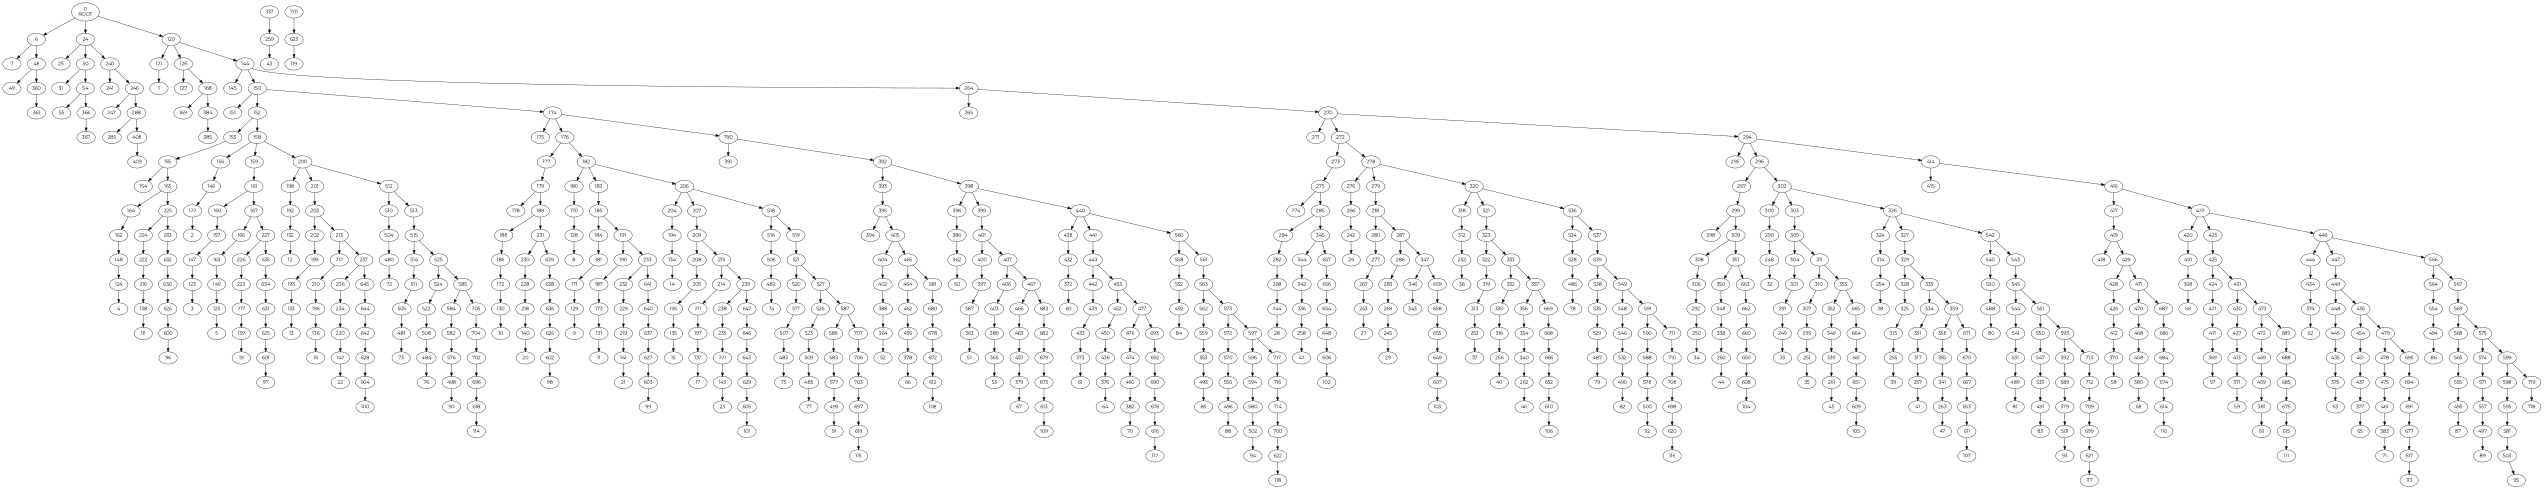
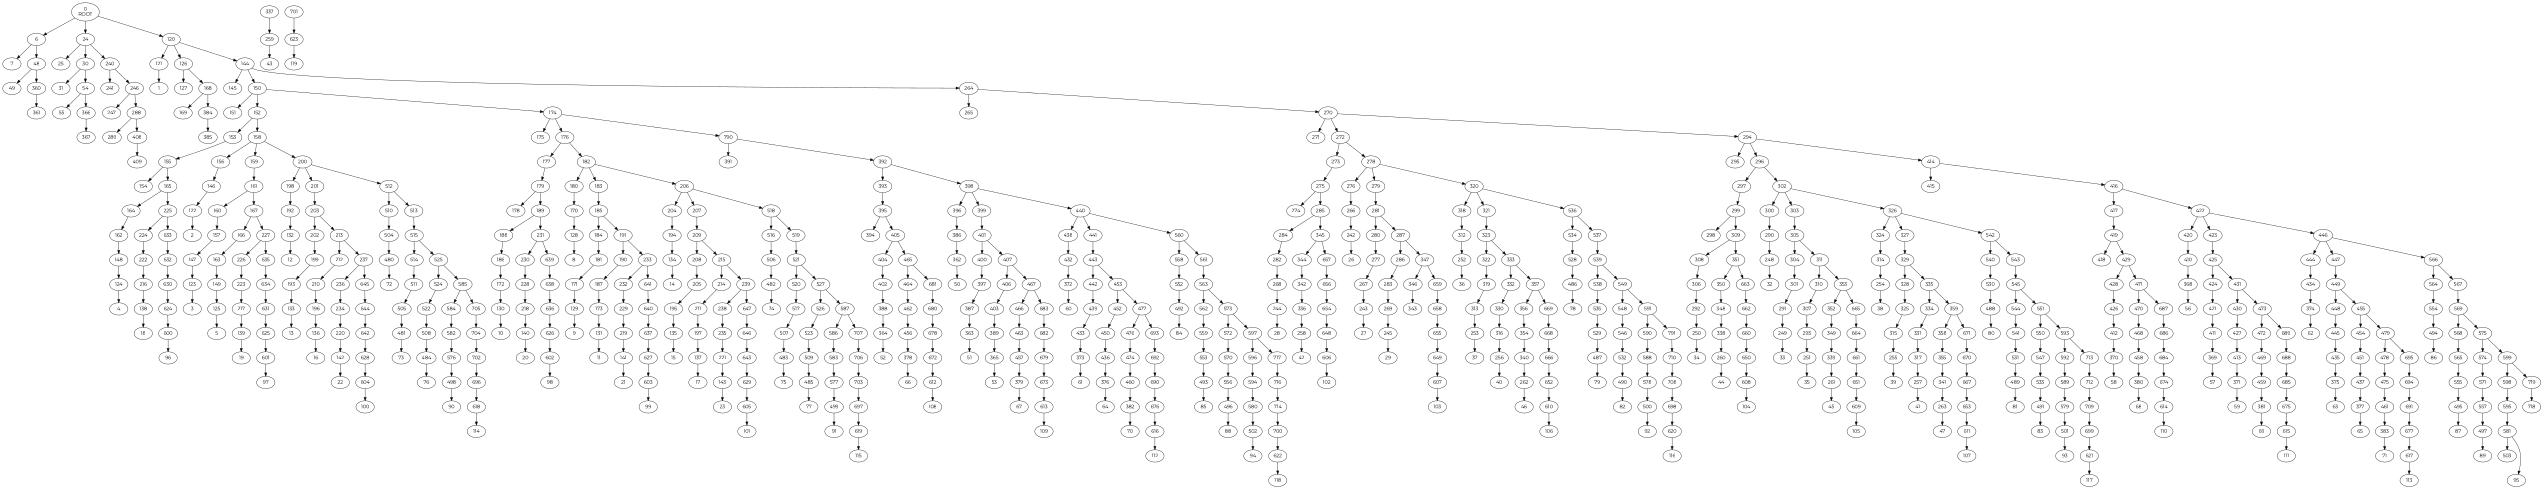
(1672, 333) -> (1672, 333)
(2511, 467) -> (2520, 453)
